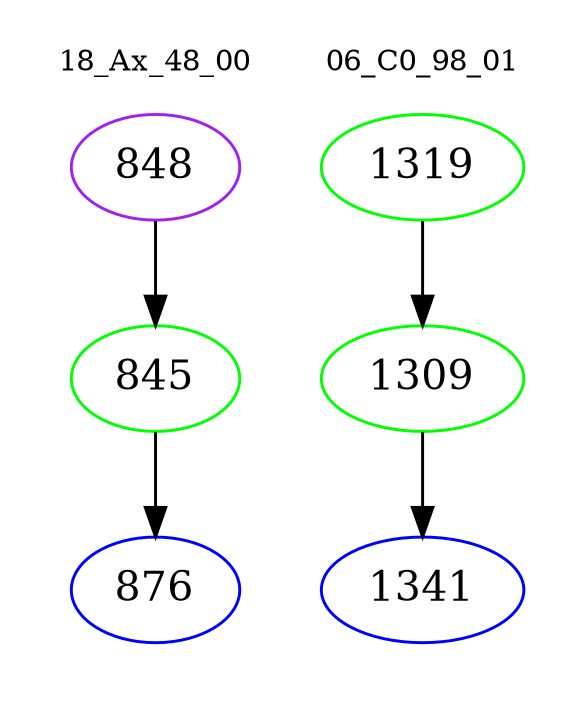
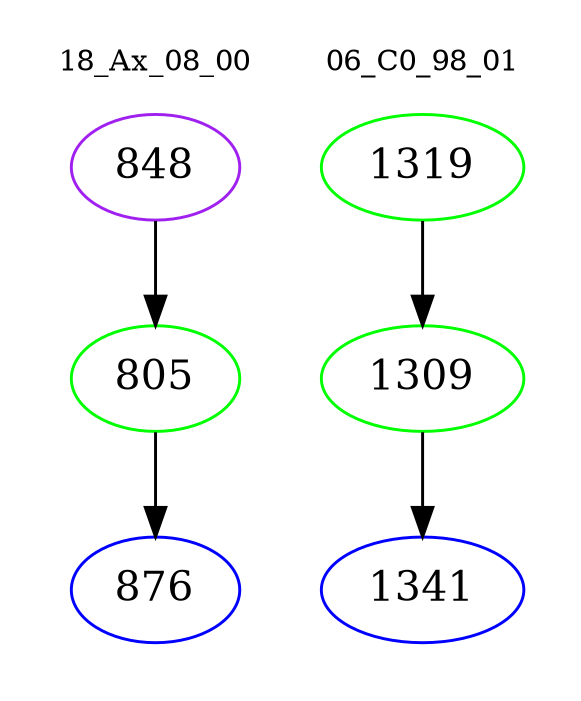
(156, 63) -> (156, 63)
(156, 379) -> (156, 379)
